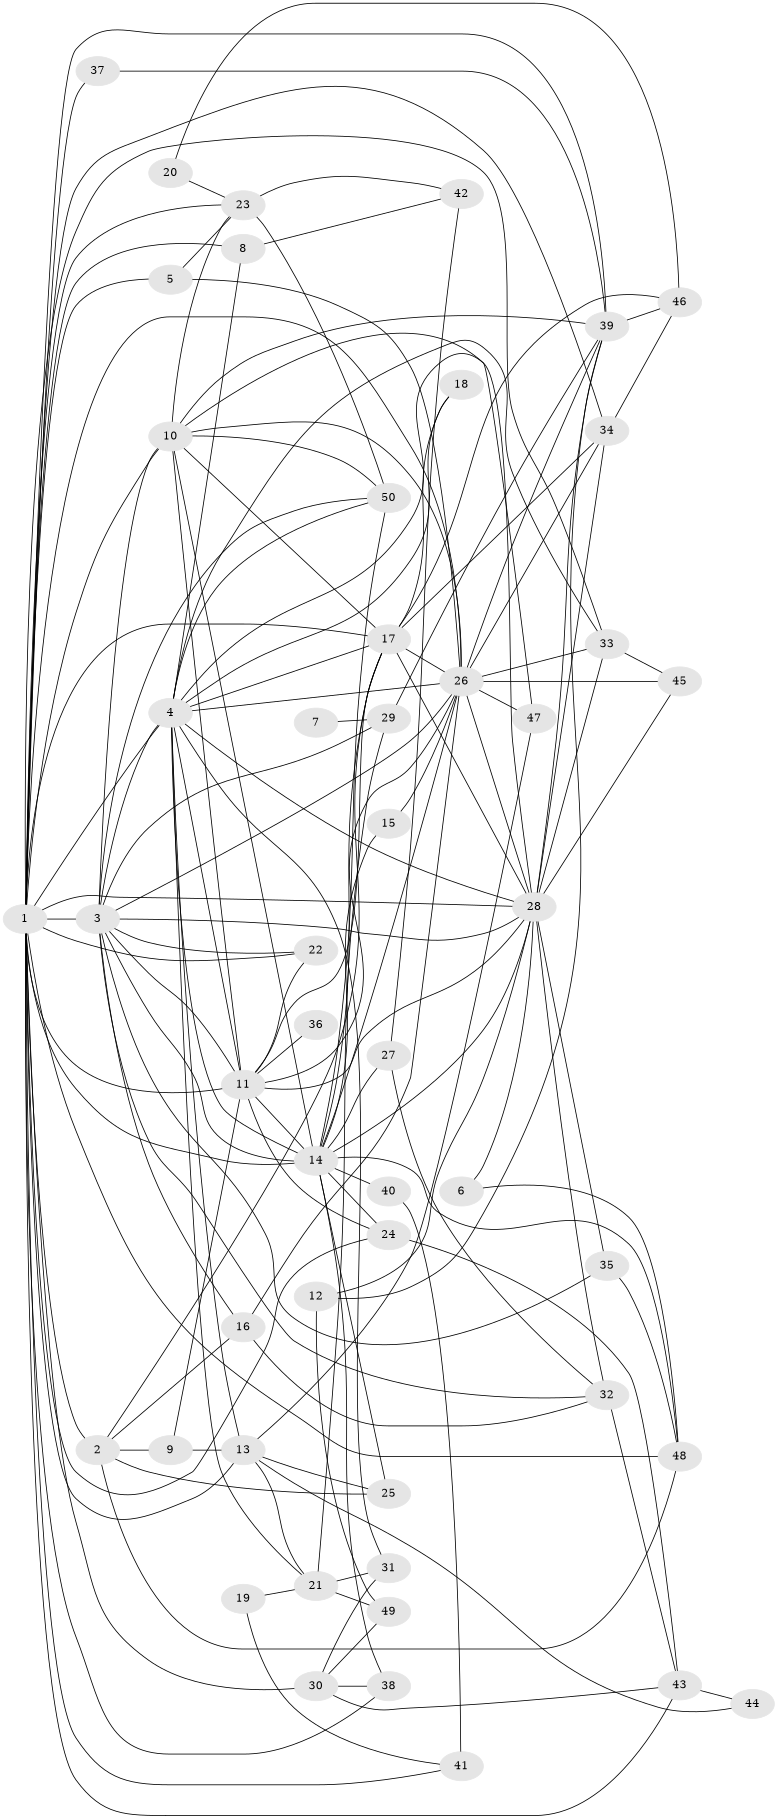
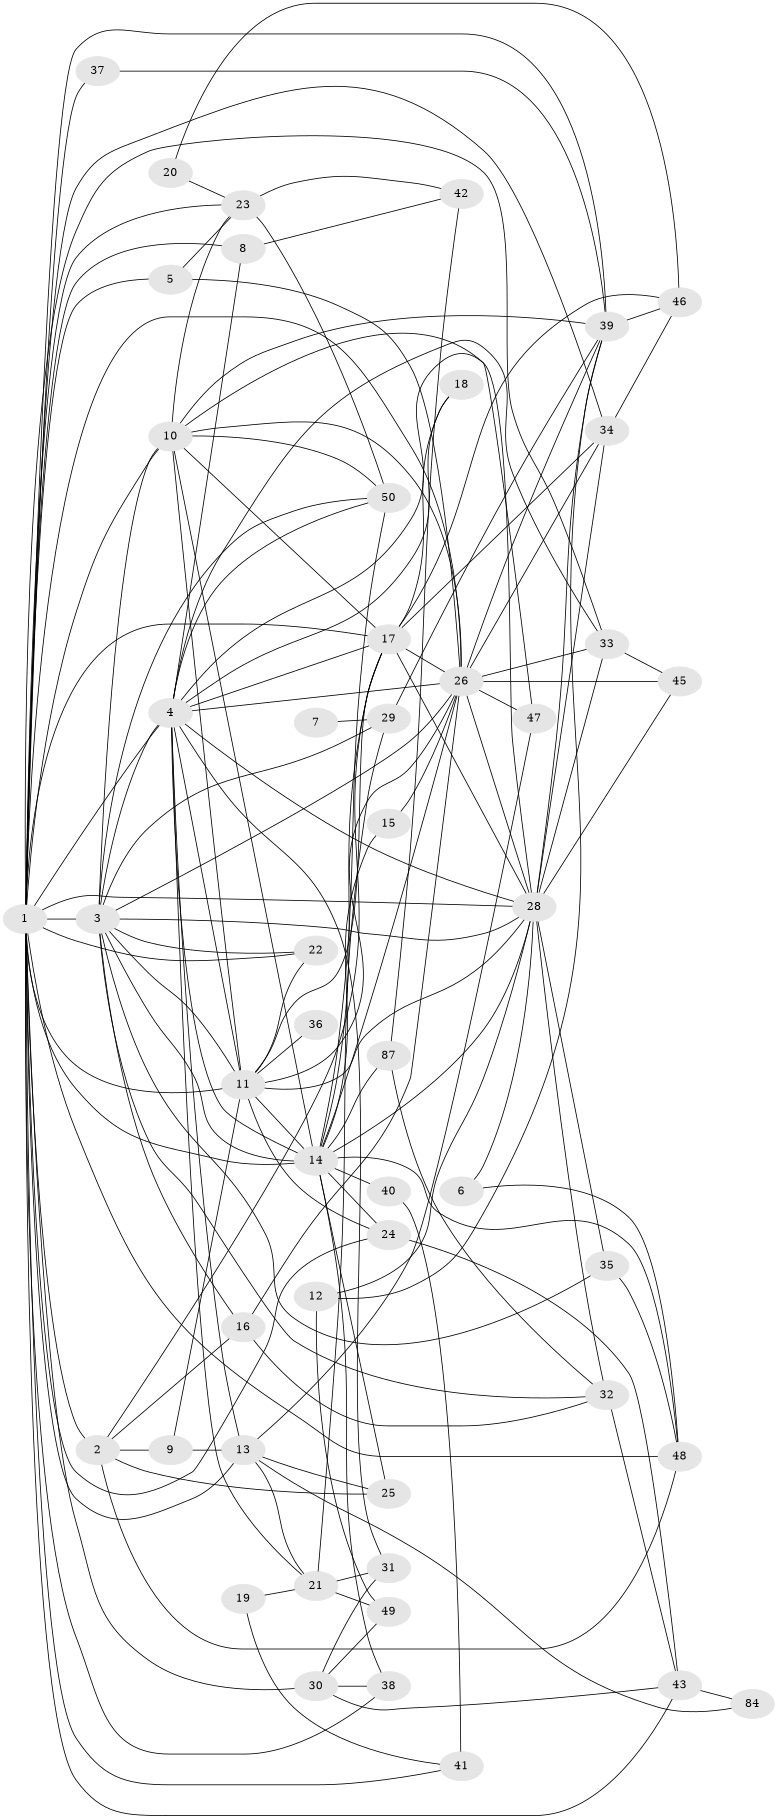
(389, 1056) -> (389, 1056)
(753, 1704) -> (753, 1704)
